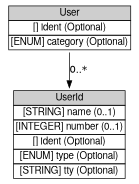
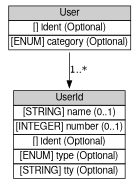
(78, 70) -> (78, 70)
